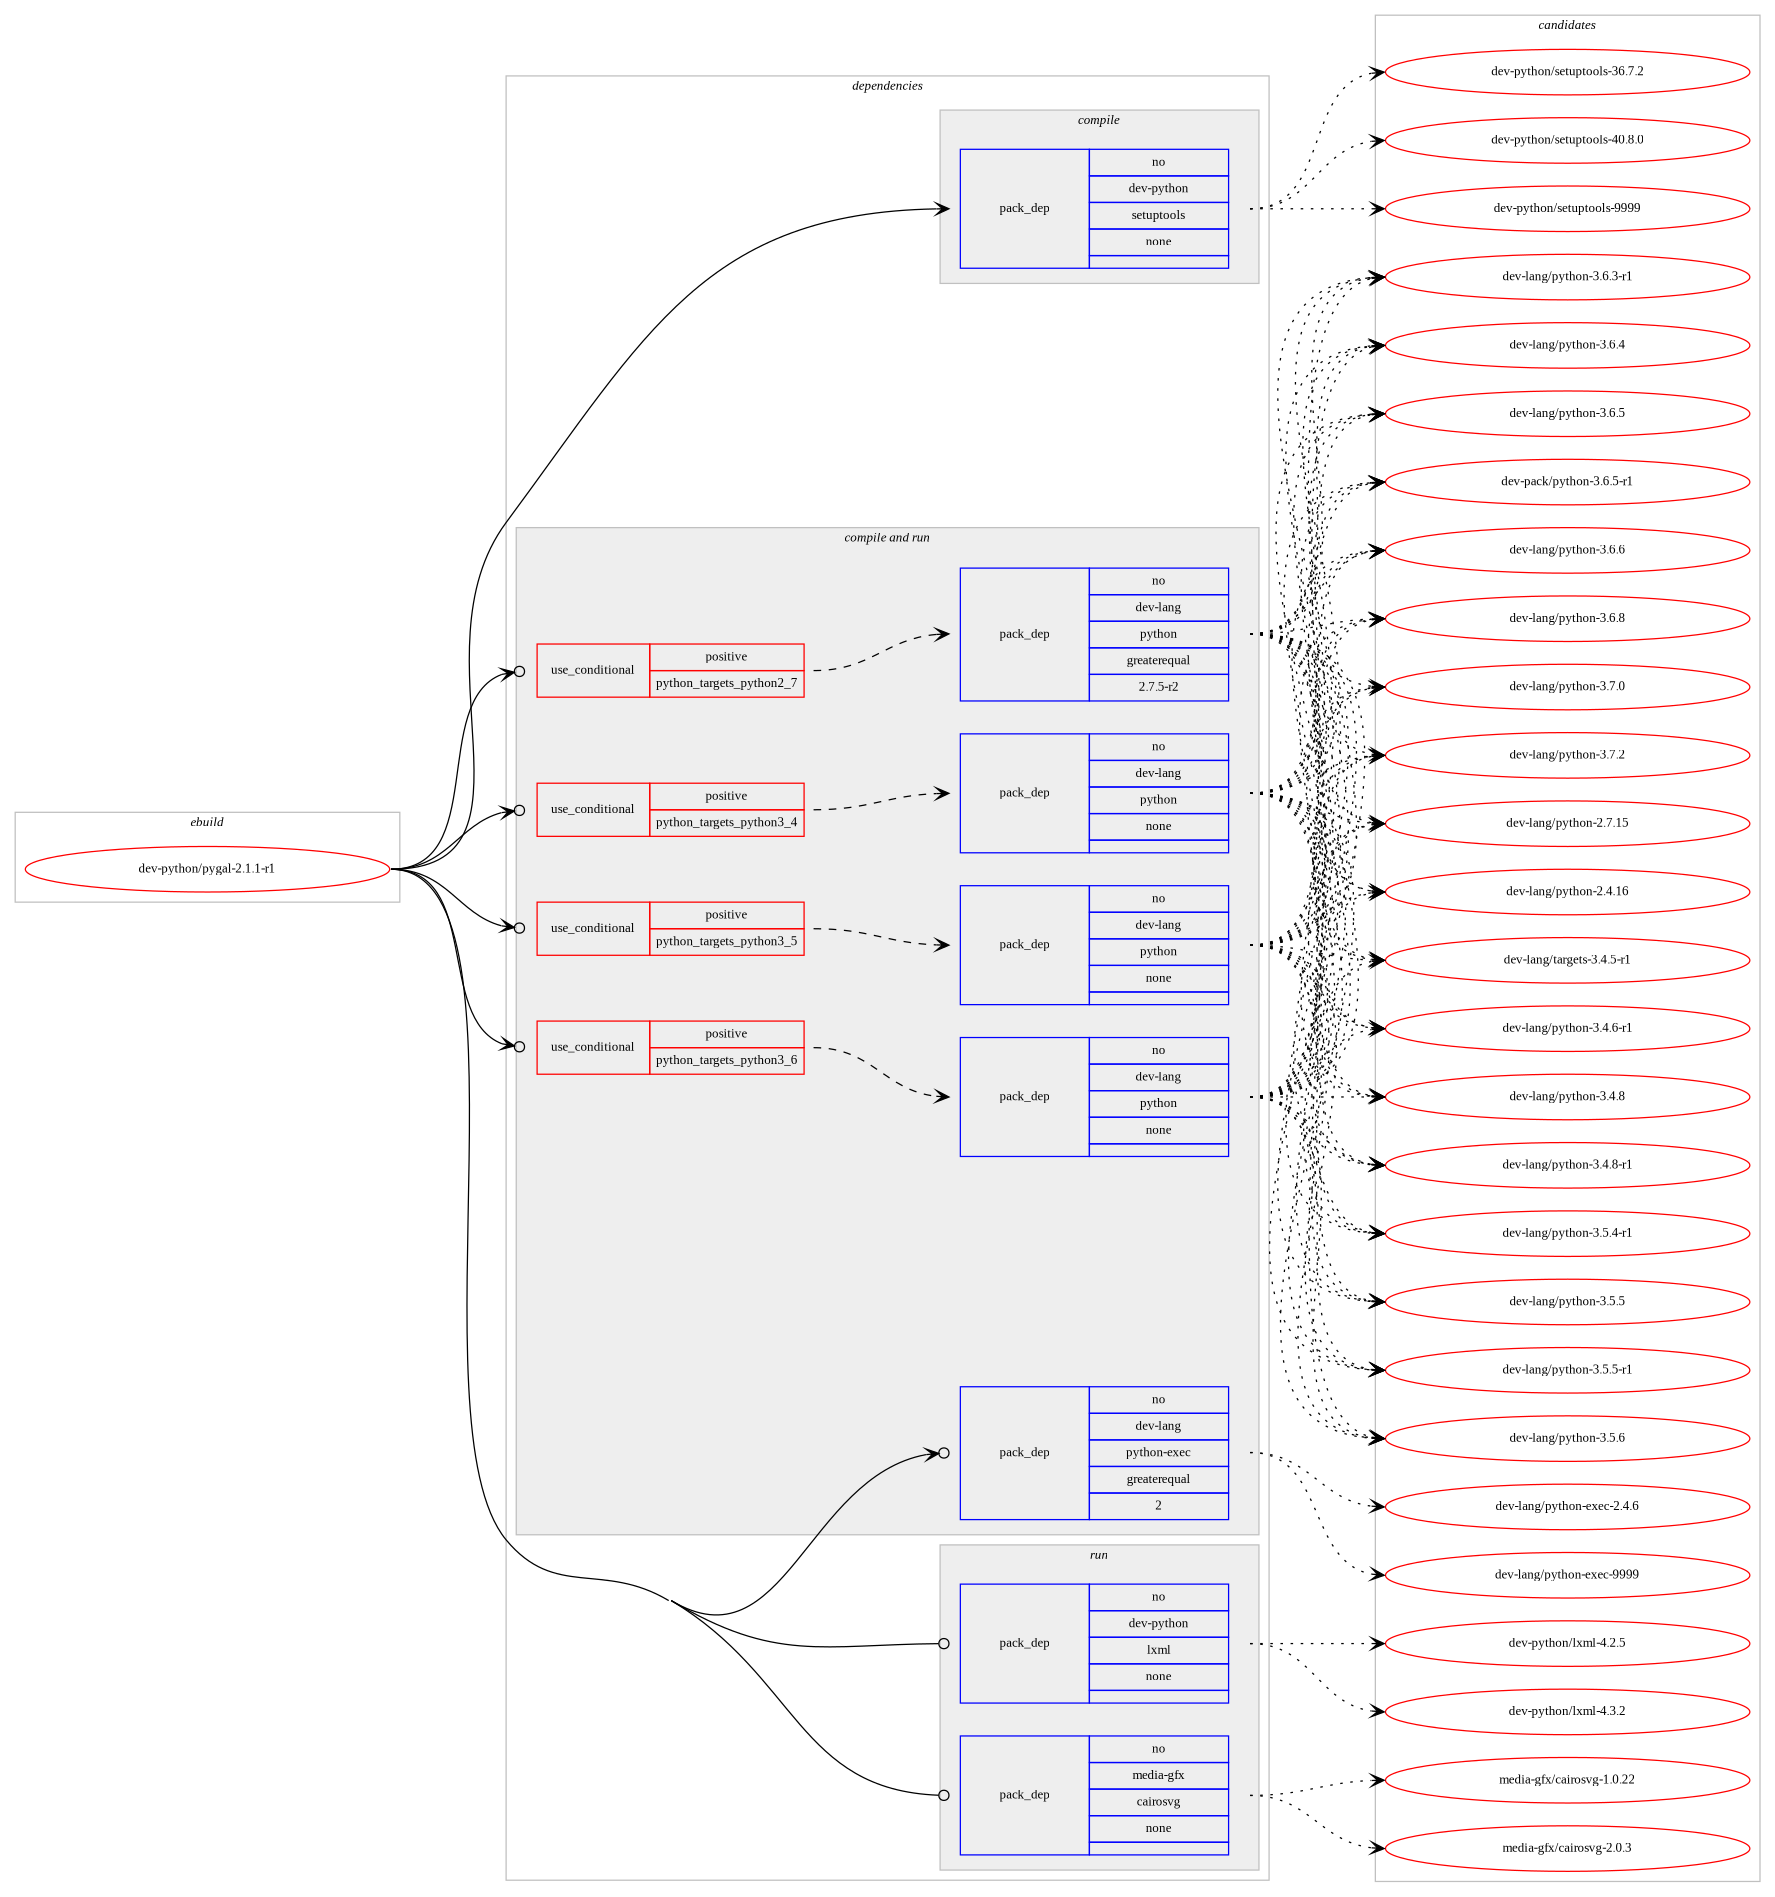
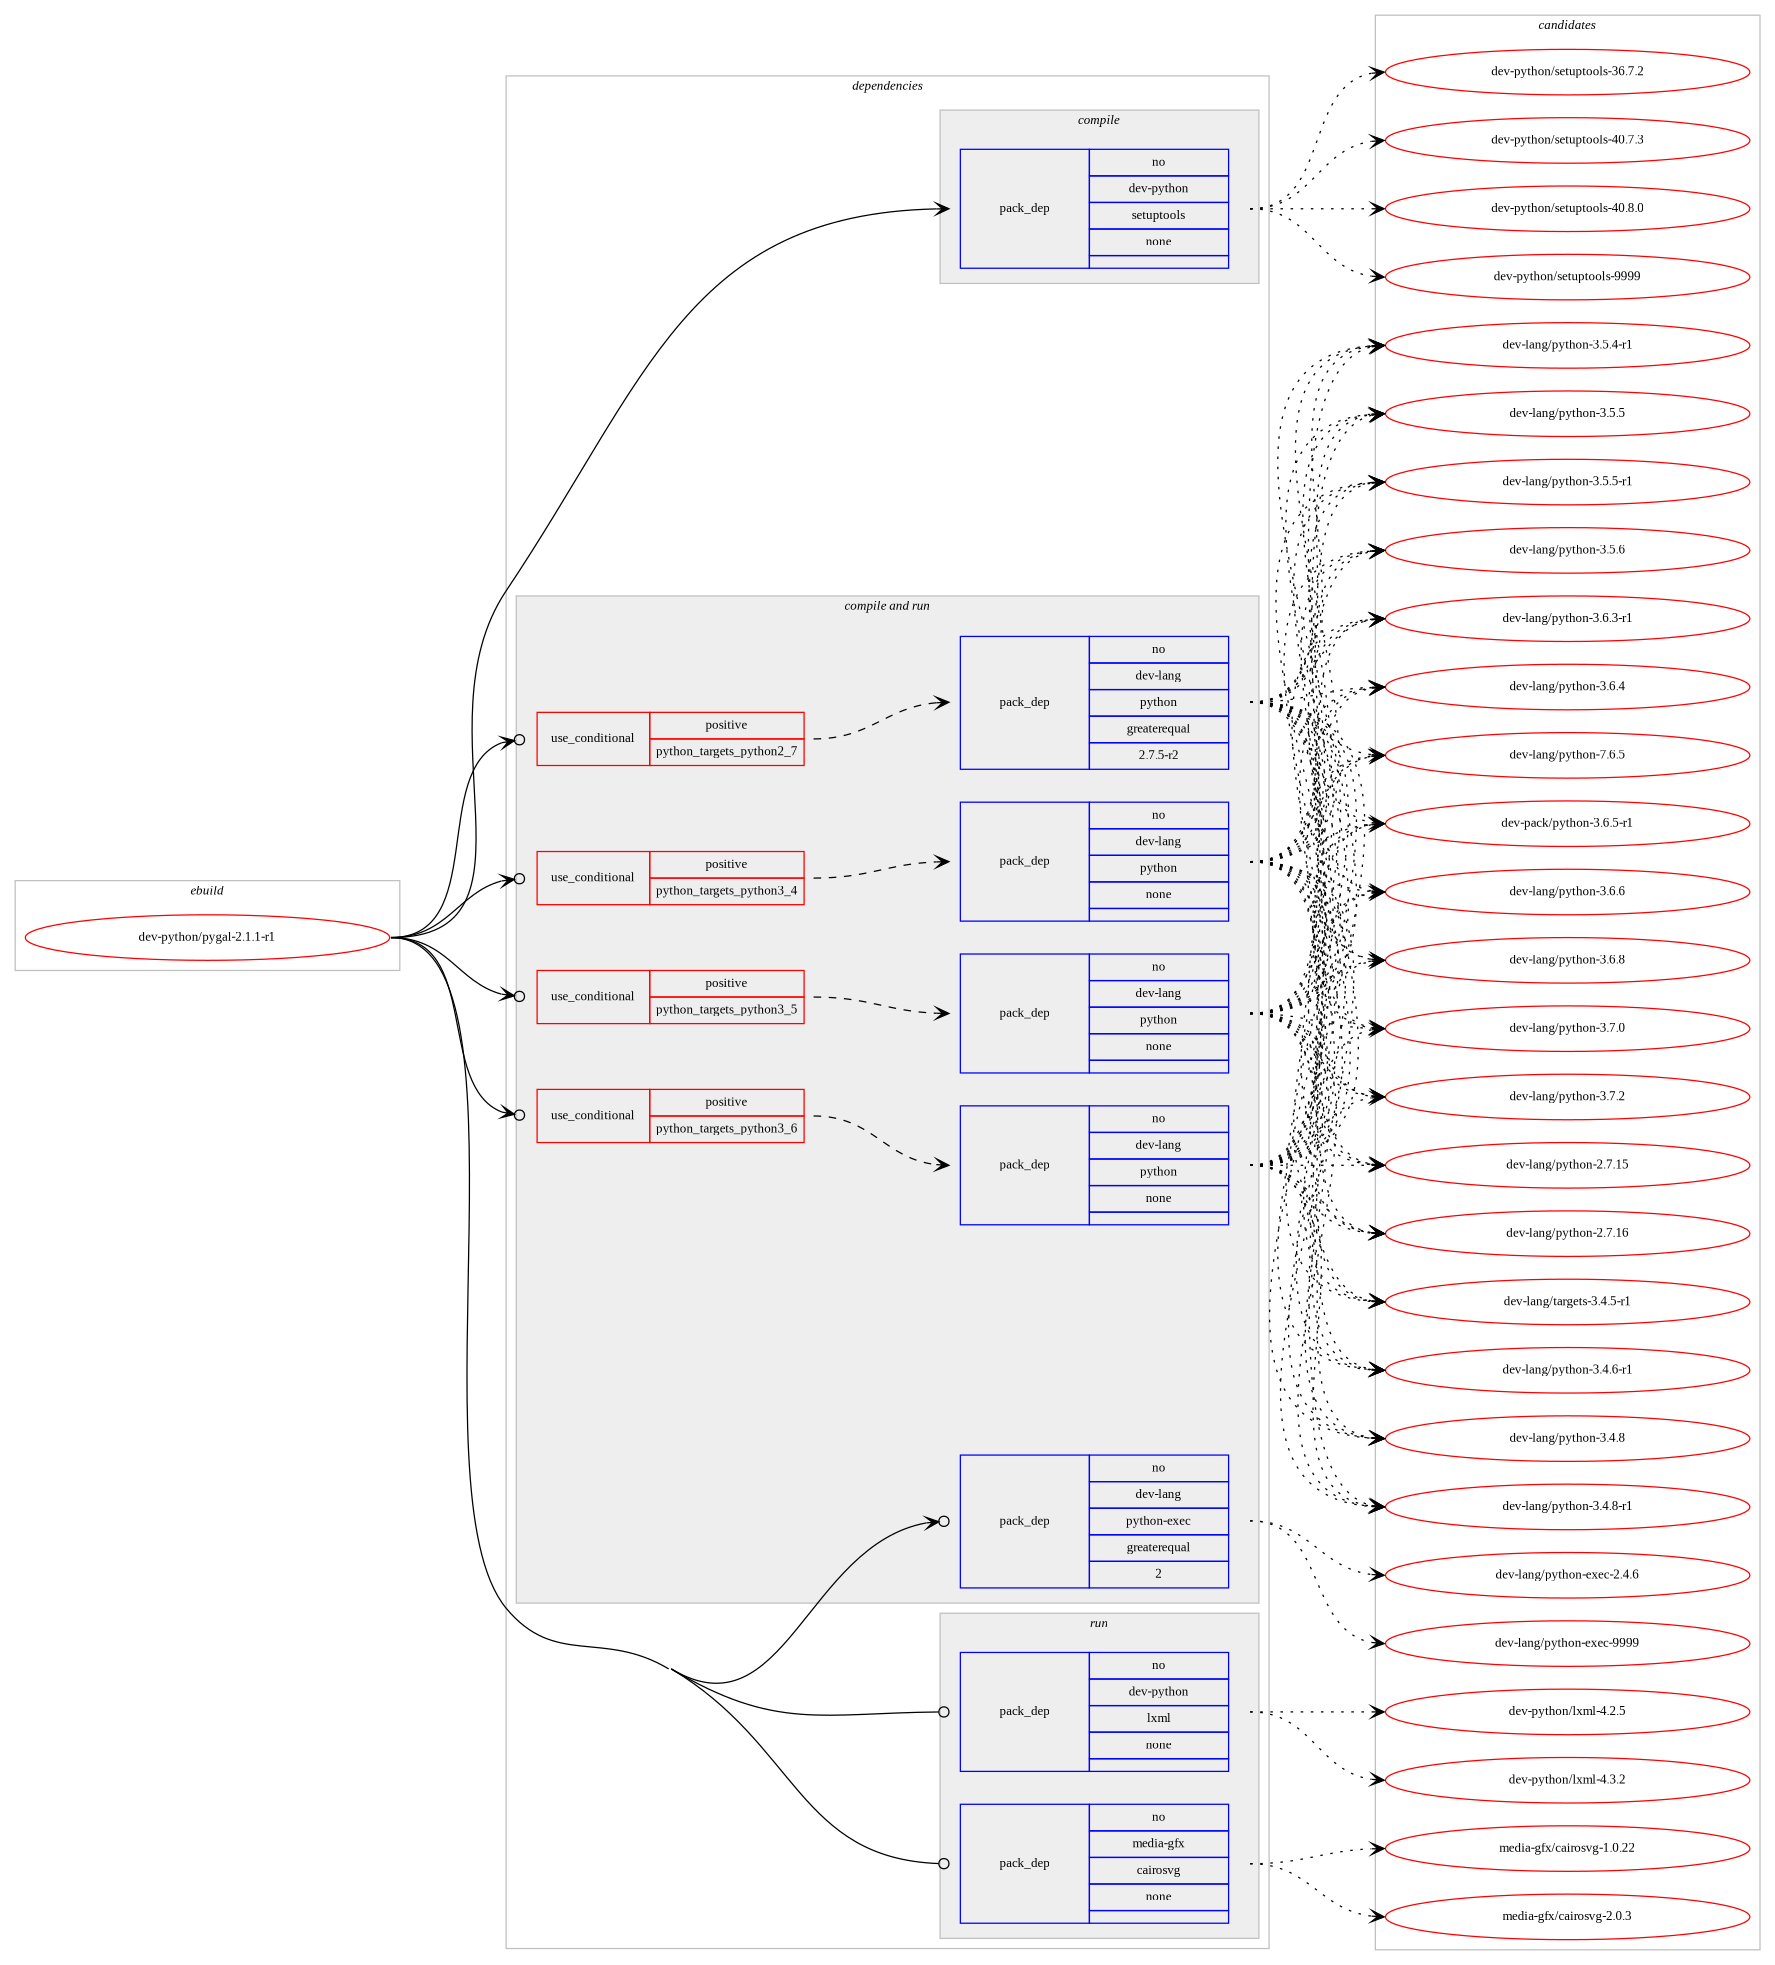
none -> (1568, 140)
(1568, 414) -> (1568, 755)
(1568, 892) -> (1568, 1234)
